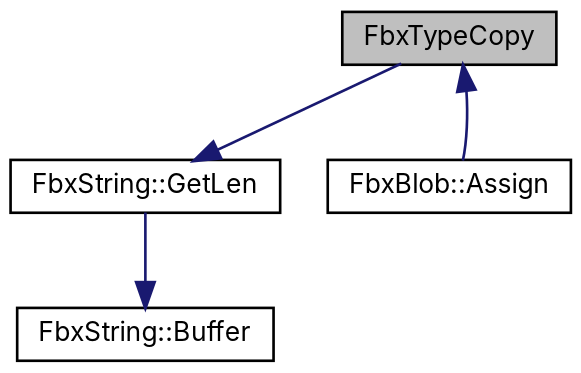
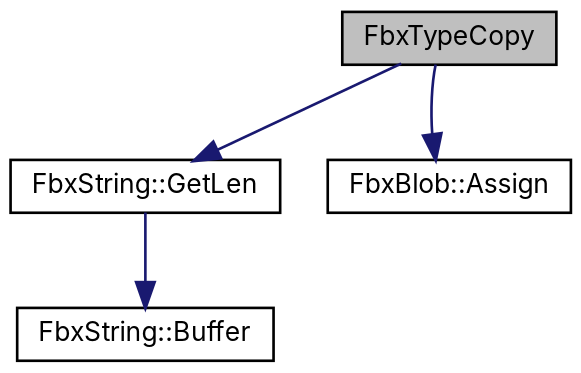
(467, 126) -> (432, 99)
